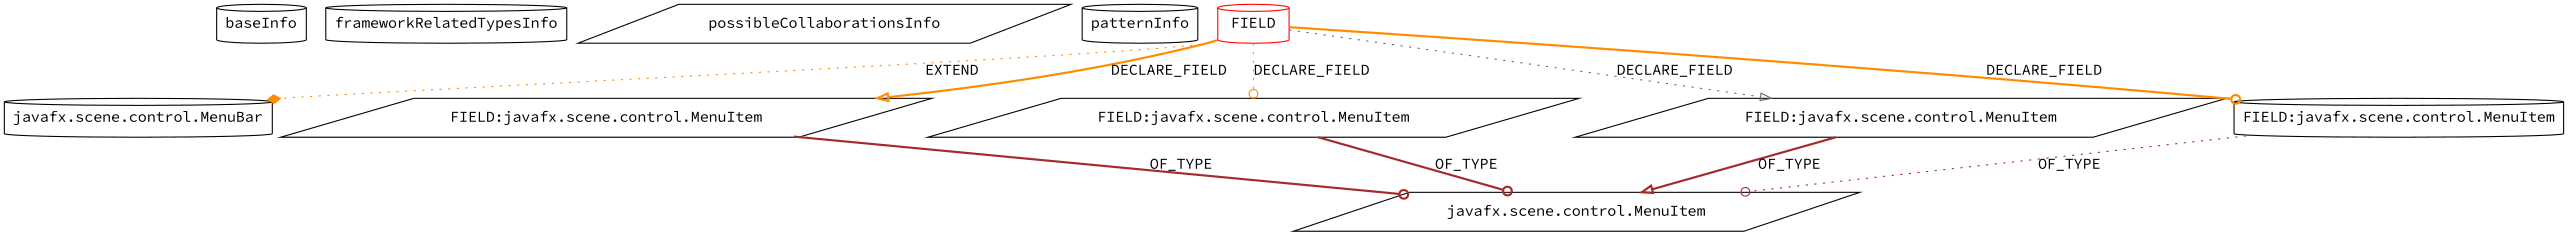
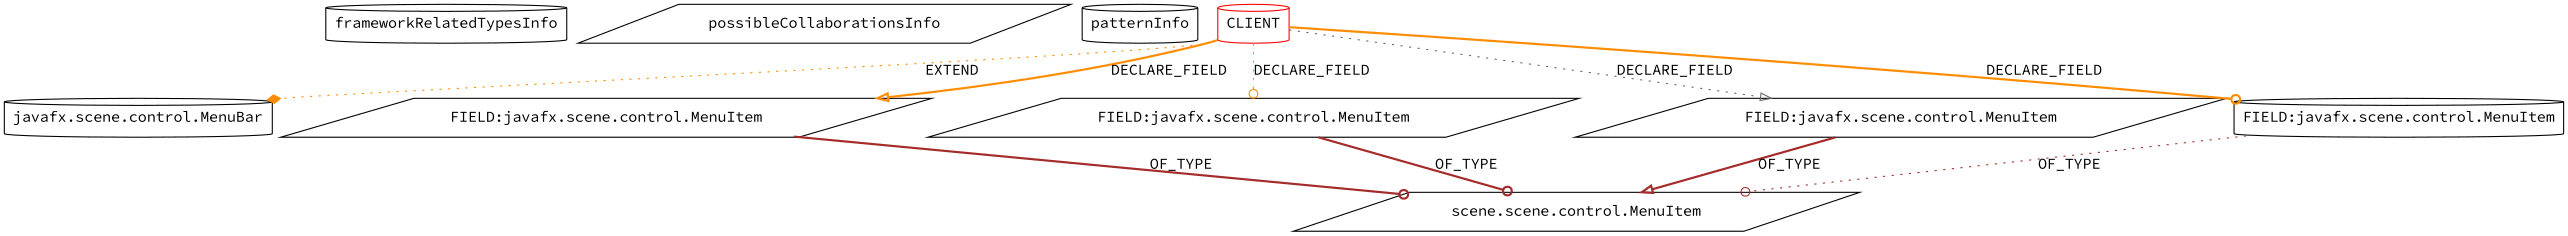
(261, 24) -> none
(1253, 24) -> (1253, 24)
(1577, 212) -> (1577, 212)
